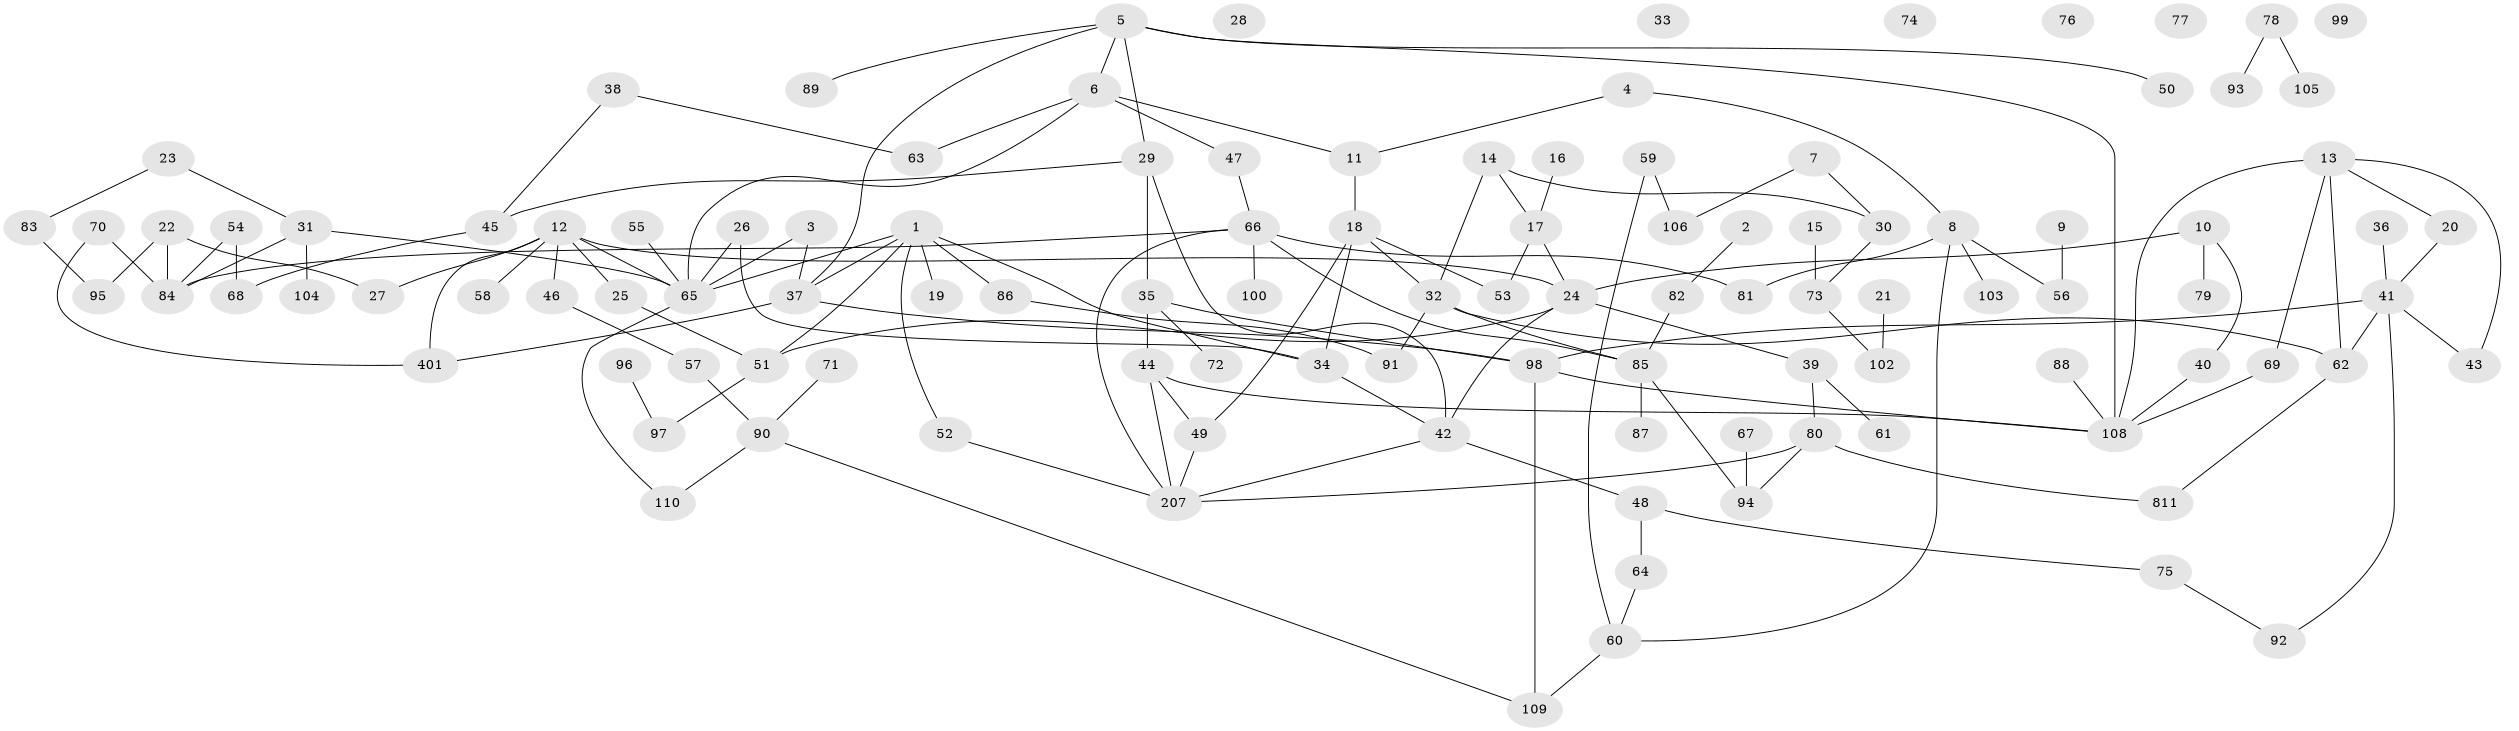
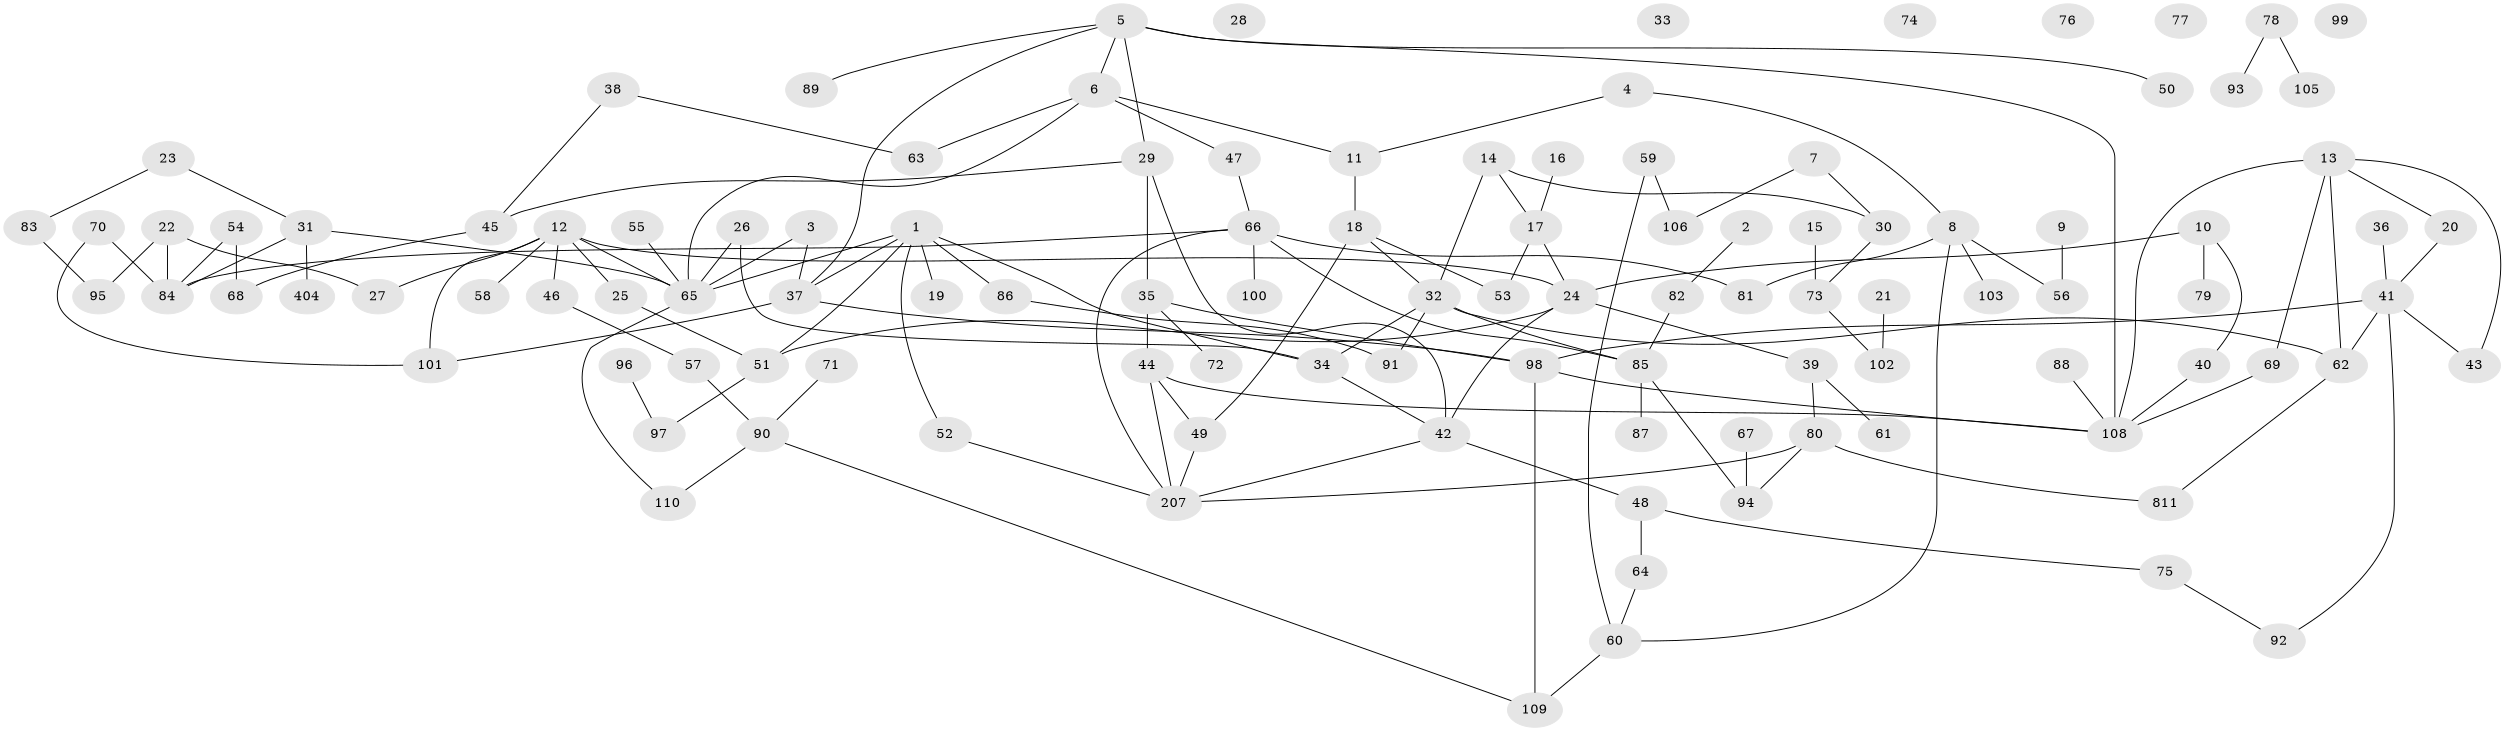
(307, 297) -> (307, 297)
(1339, 297) -> (1378, 331)
(431, 366) -> (431, 366)
